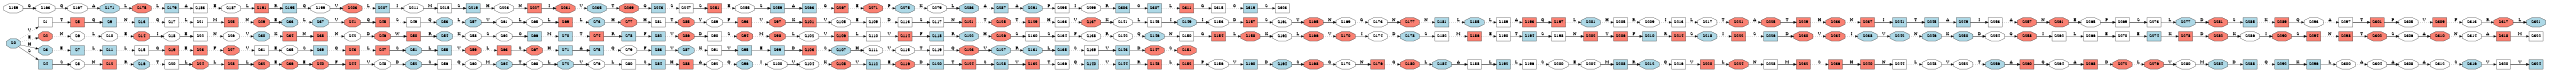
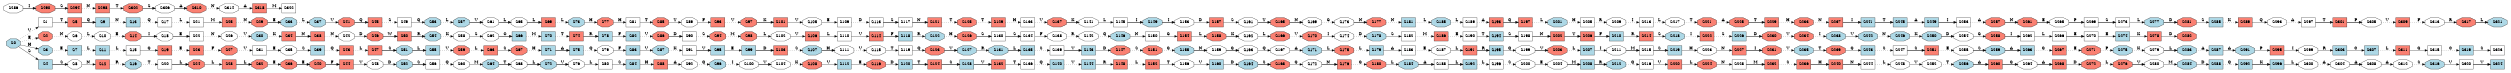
(777, 8) -> (1995, 50)
(1062, 8) -> (2277, 50)
(2233, 36) -> none
none -> (1184, 50)
(1203, 62) -> (1168, 62)
